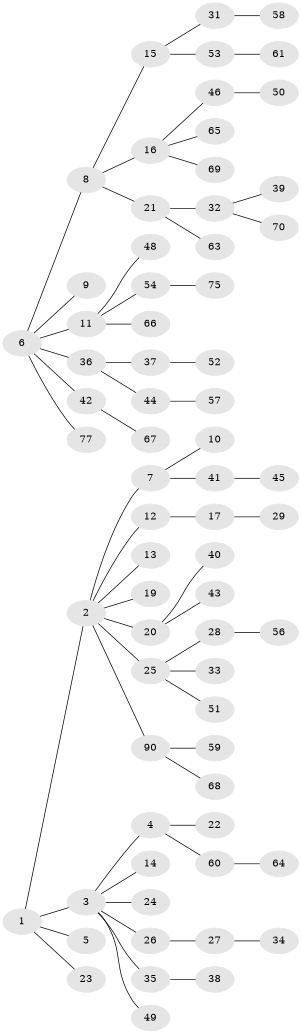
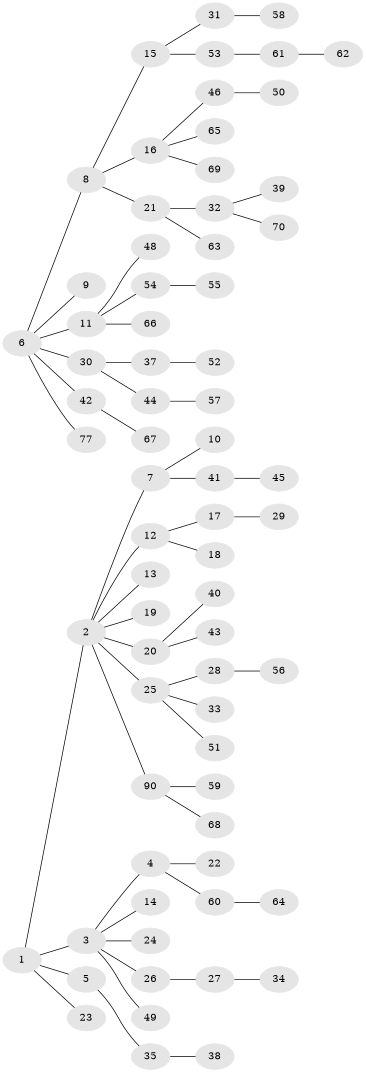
none -> (343, 54)
(215, 286) -> (215, 286)
(86, 363) -> (86, 363)
none -> (215, 555)
(119, 942) -> (119, 1018)
